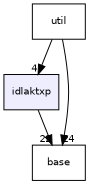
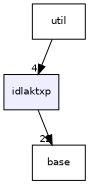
(69, 87) -> none
